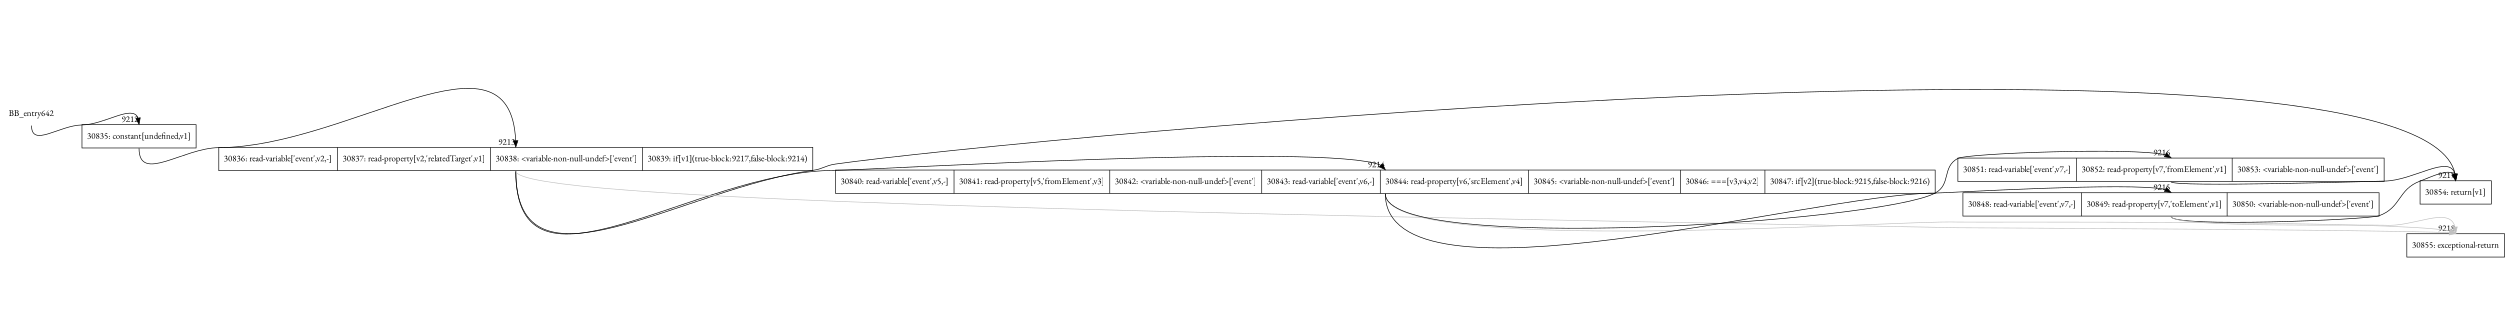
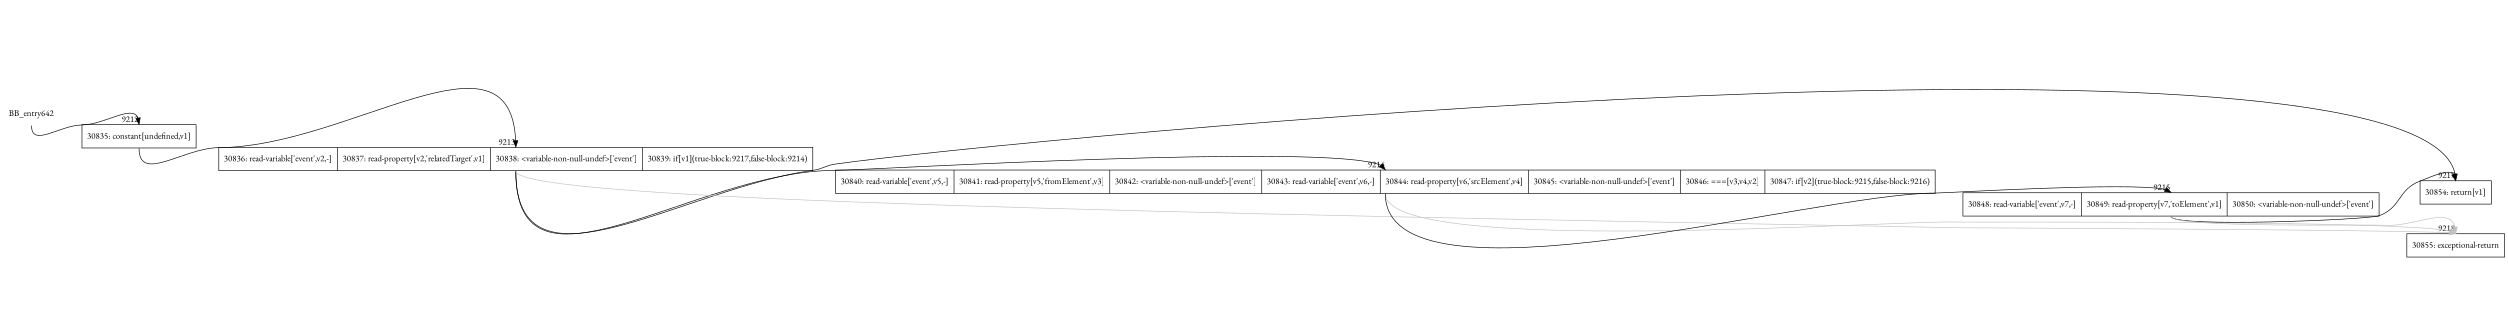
(2171, 170) -> none
